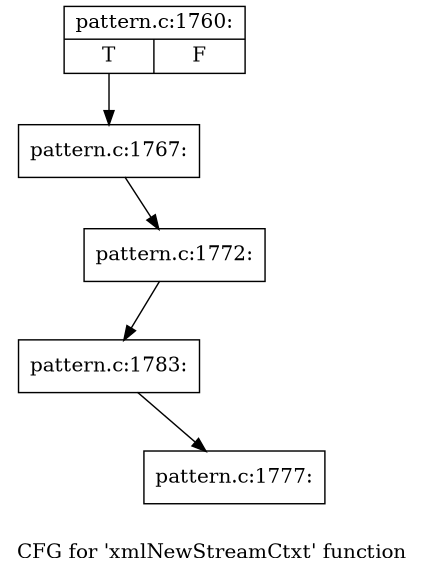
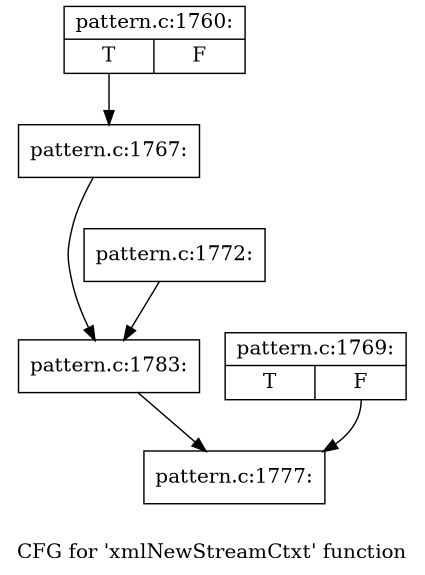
(138, 197) -> (68, 251)
none -> (316, 366)
